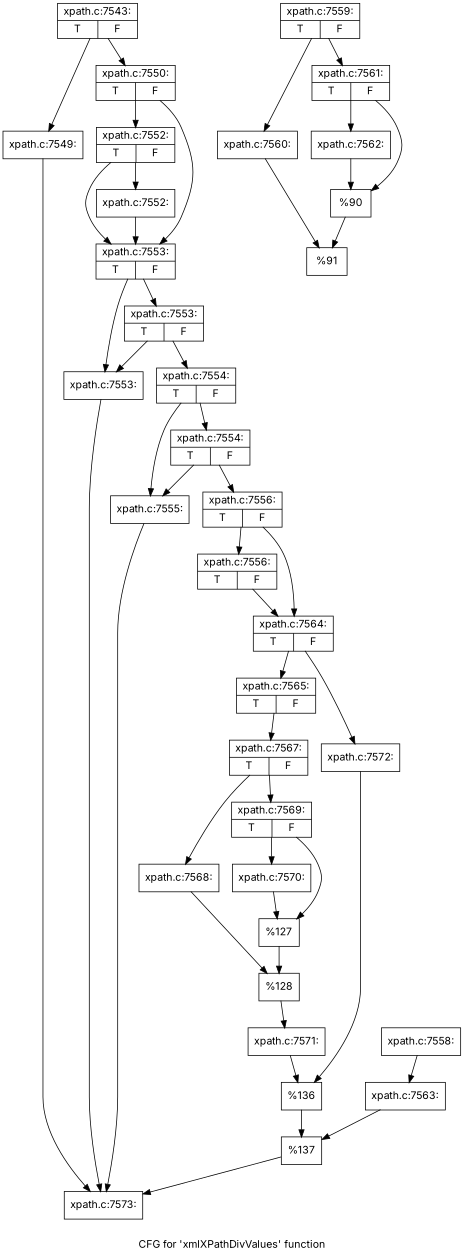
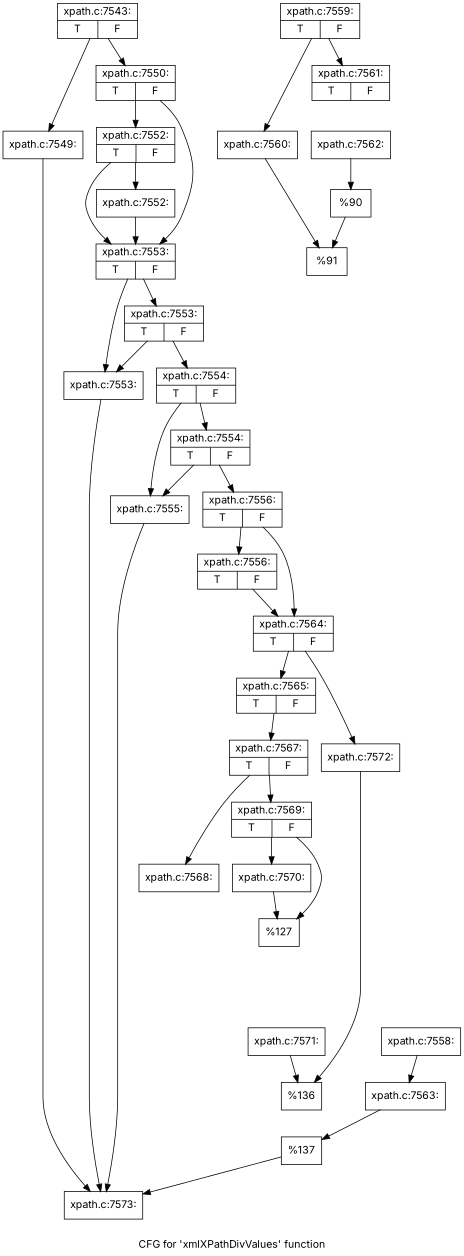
(351, 112) -> none
(402, 143) -> none
(279, 987) -> none
(302, 1120) -> none
